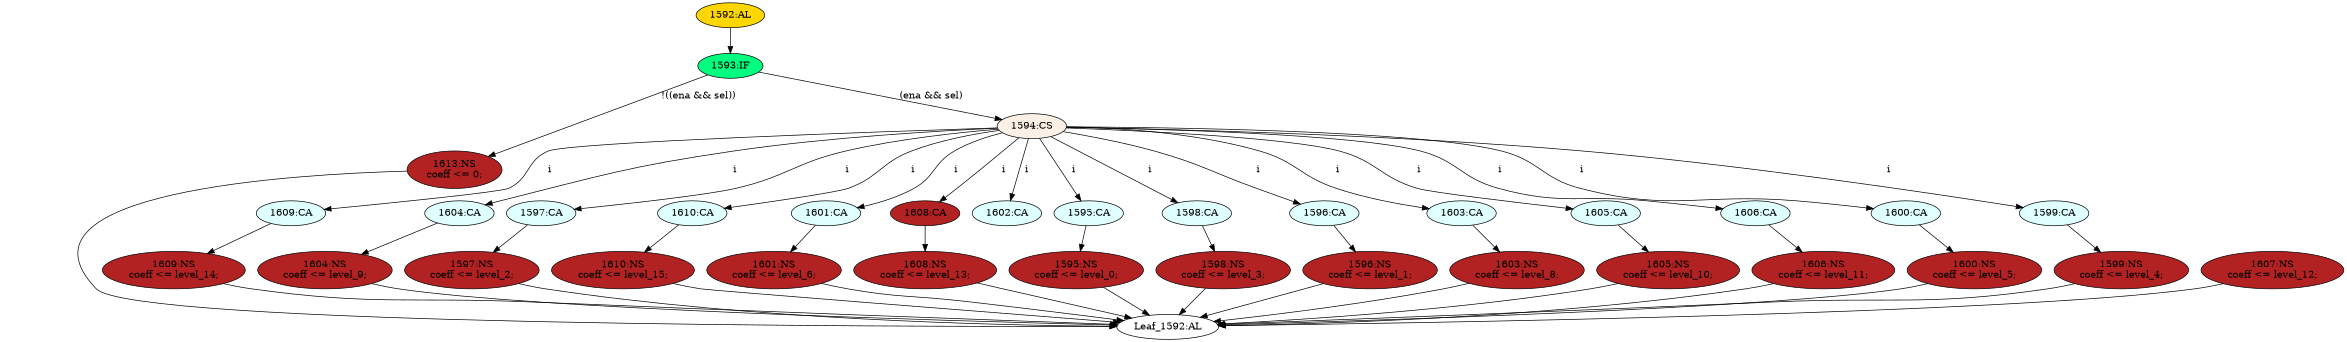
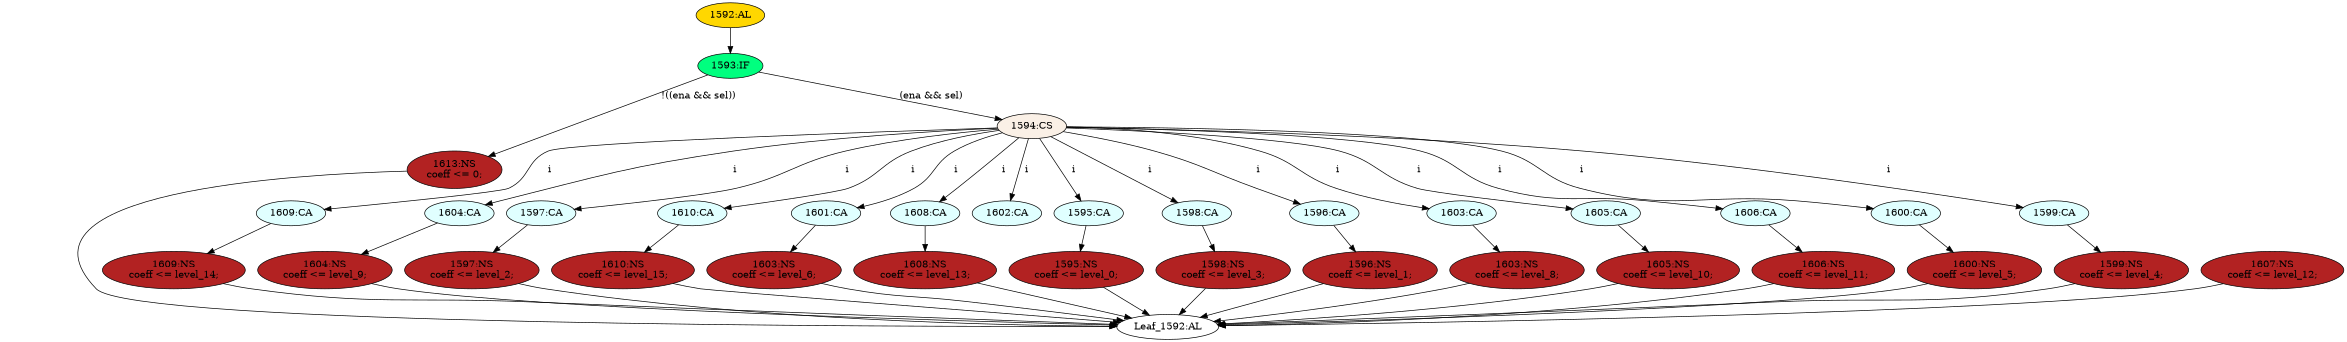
(925, 213) -> (925, 213)
(774, 270) -> (774, 270)
